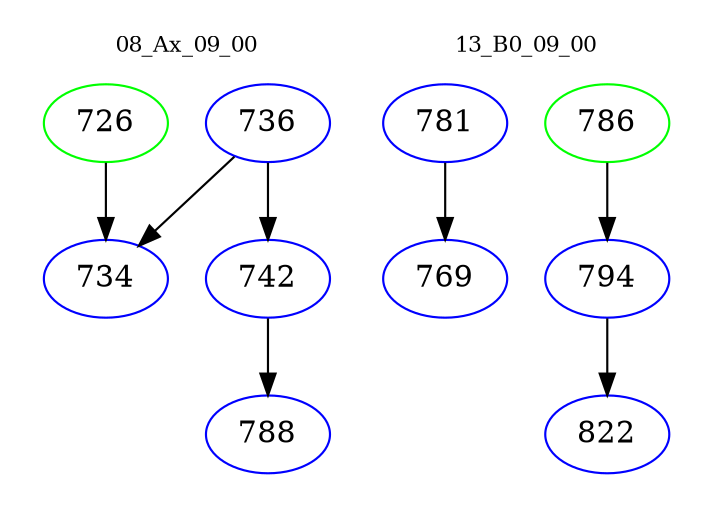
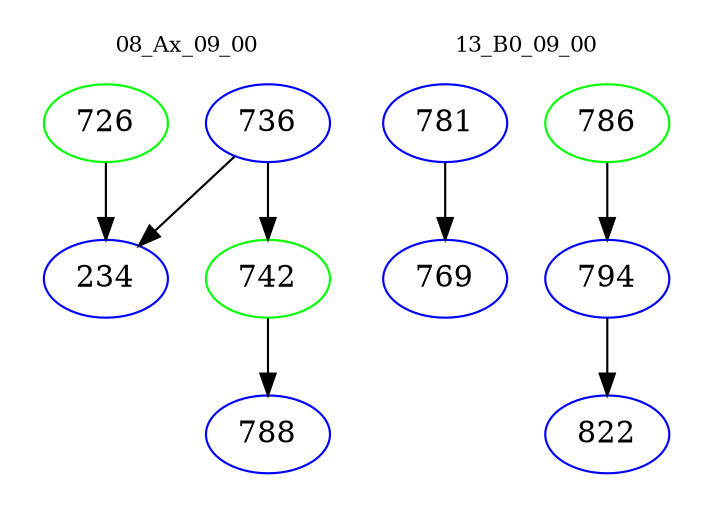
(106, 279) -> (106, 279)
(268, 279) -> (268, 279)
